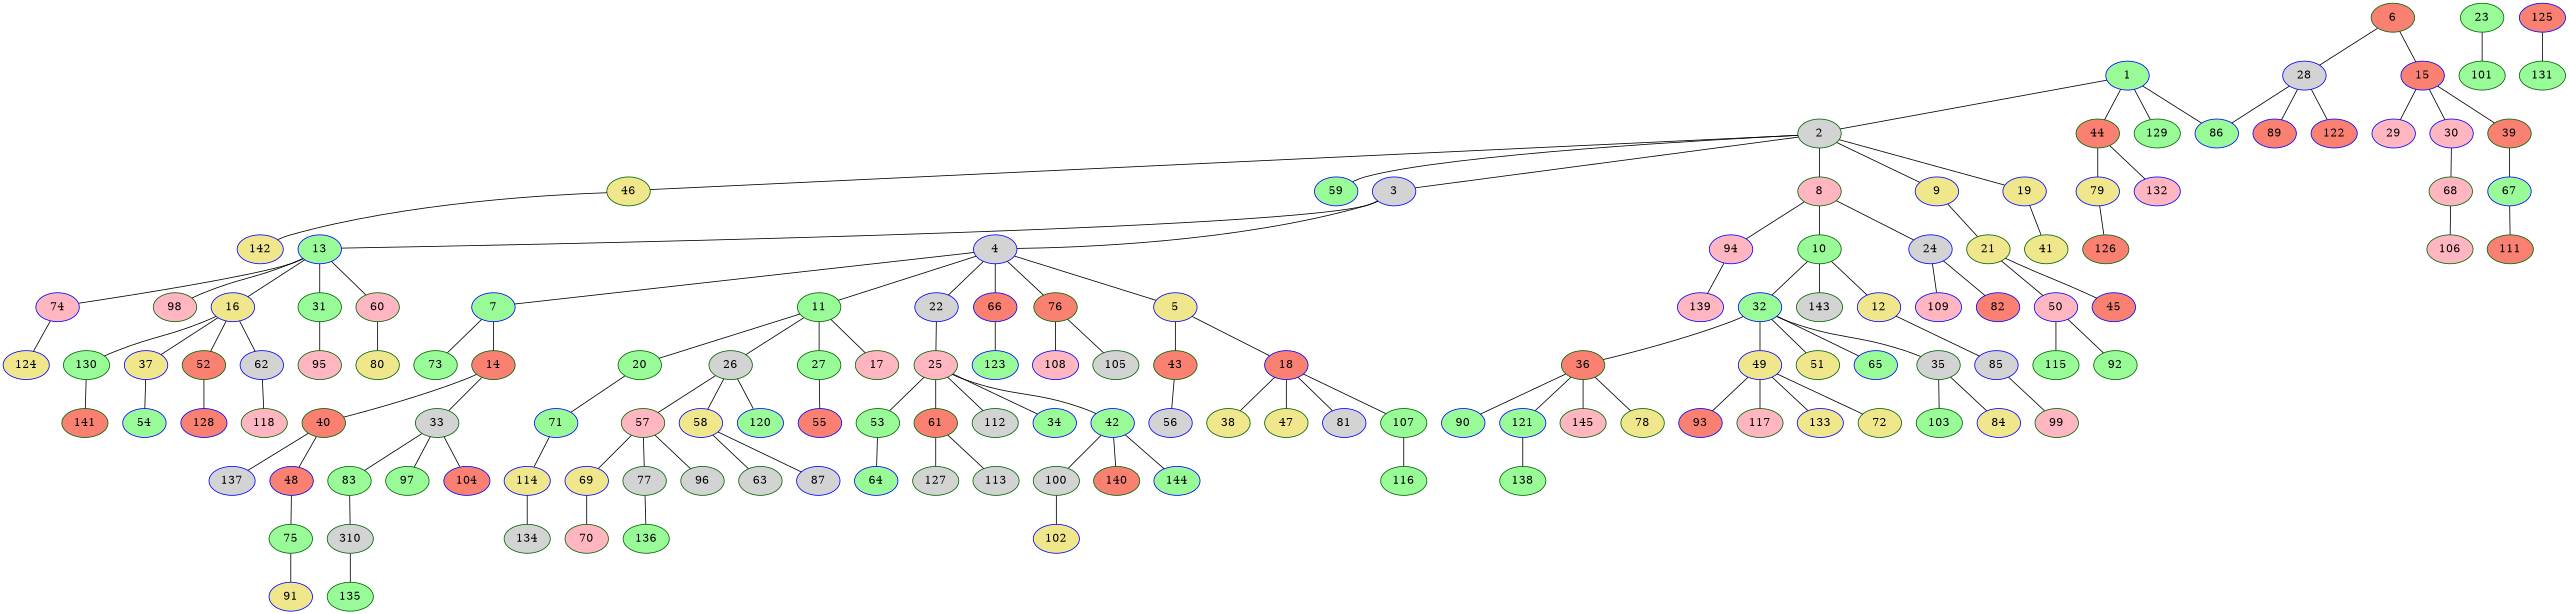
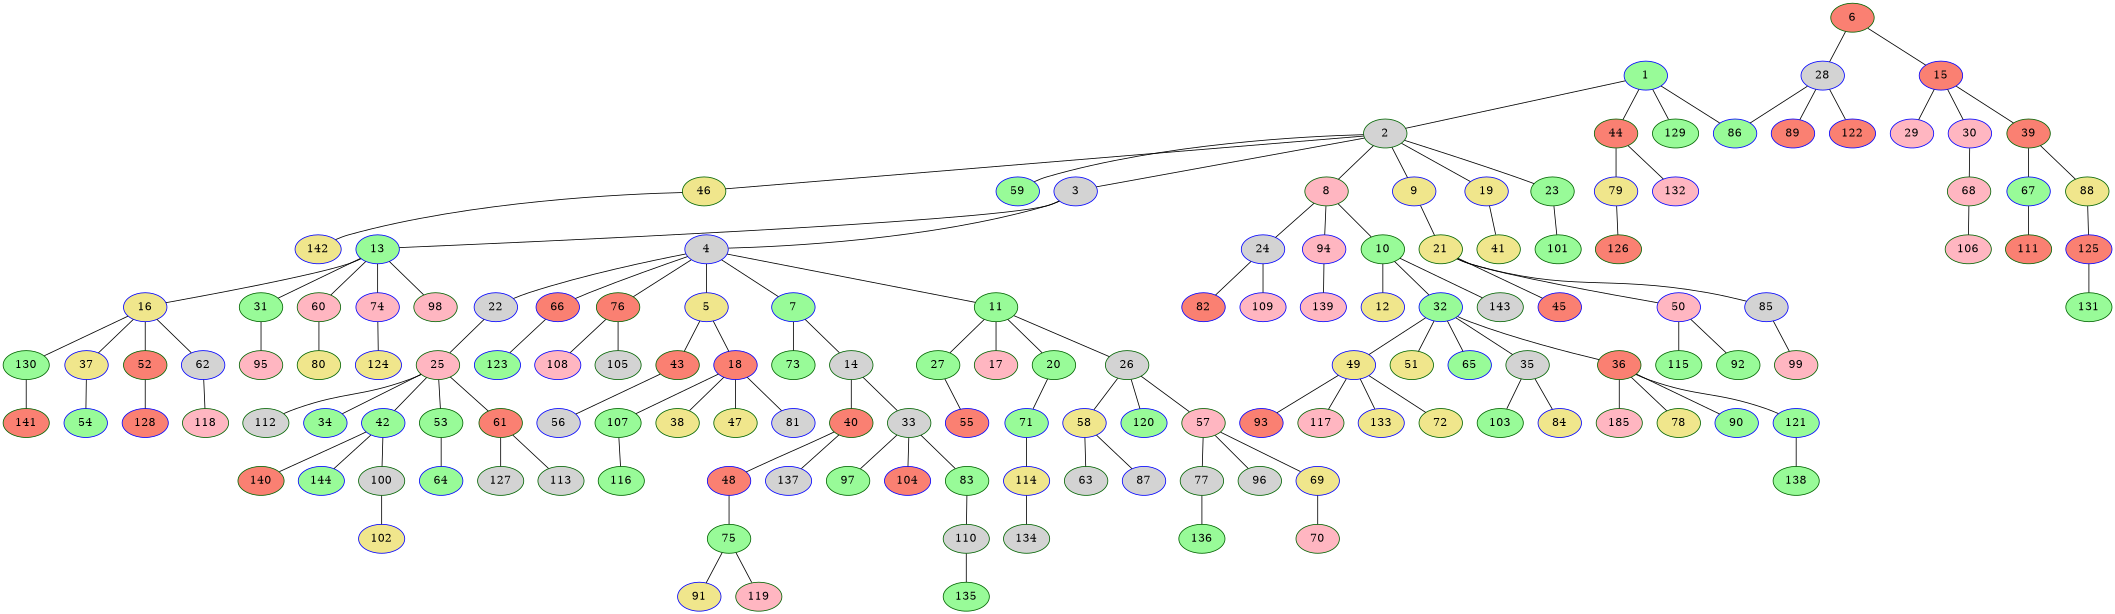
none -> (1470, 161)
none -> (2087, 191)
(1938, 336) -> (1601, 283)
(493, 365) -> (851, 365)
(1583, 423) -> (1619, 423)
(350, 539) -> (966, 539)
none -> (759, 597)
